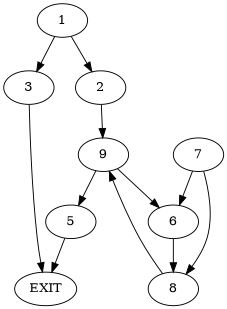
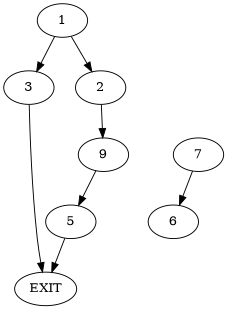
(135, 185) -> none
(173, 289) -> none
